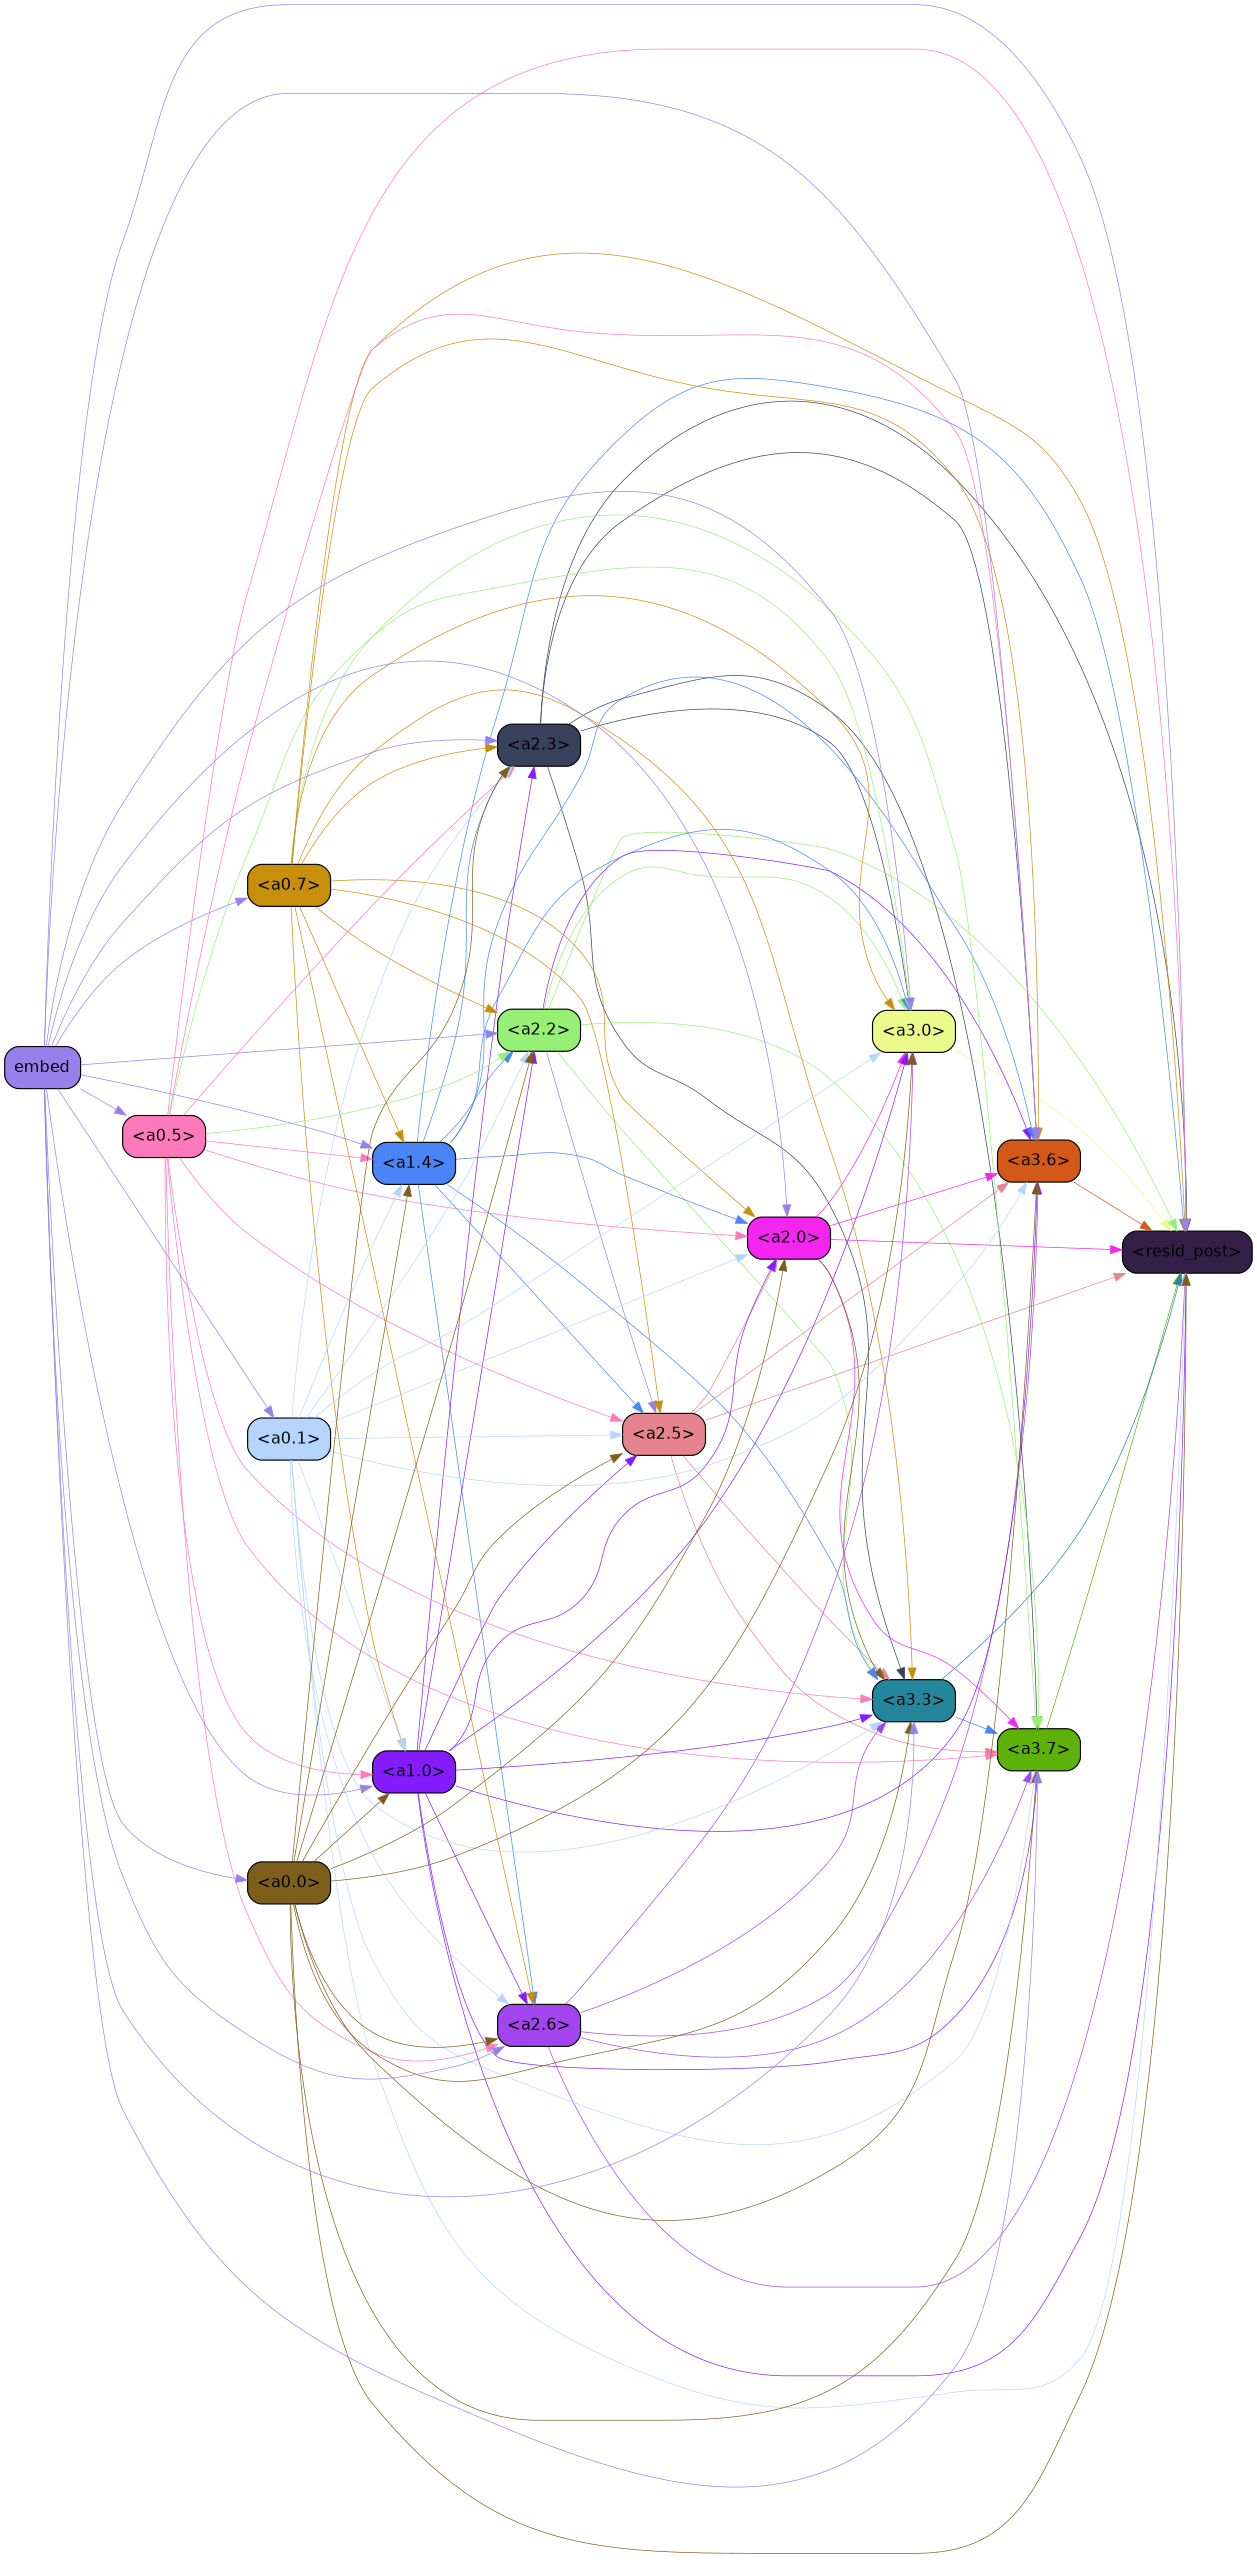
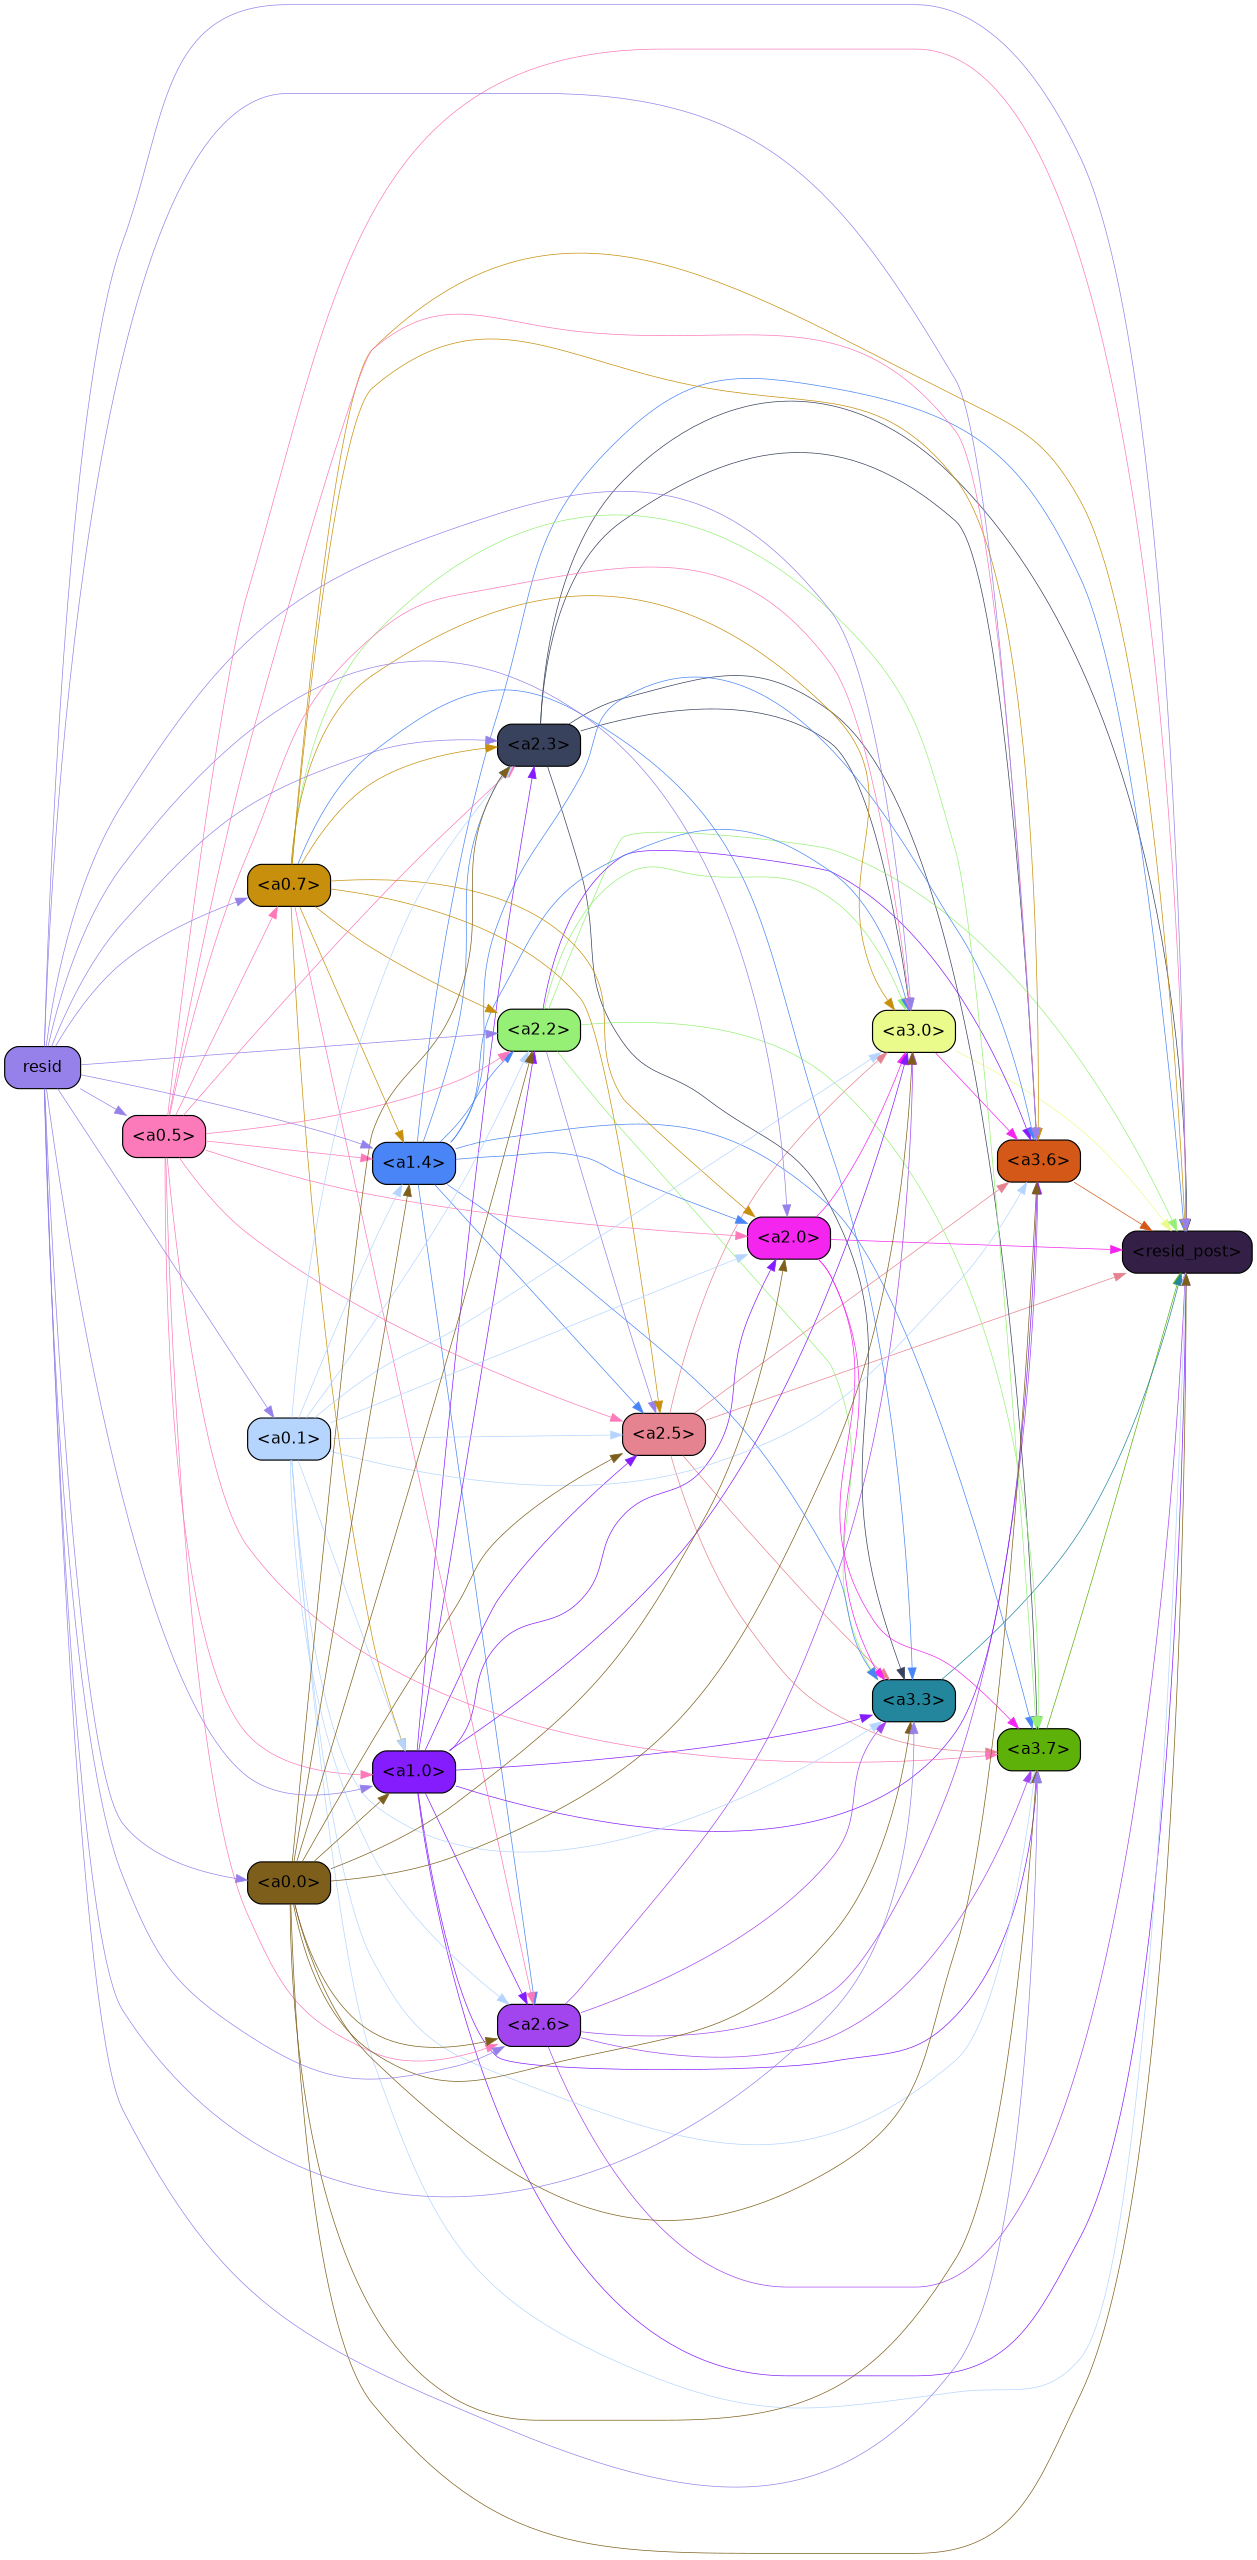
(521, 583) -> (521, 583)
(779, 978) -> (779, 978)
(43, 1068) -> (43, 1068)
(357, 1111) -> (357, 1111)
(889, 1207) -> (969, 1088)
(731, 1351) -> (736, 1227)
(857, 1432) -> (857, 1432)
(413, 1450) -> (413, 1450)
(405, 1586) -> (224, 1016)
(976, 1725) -> (874, 1269)
